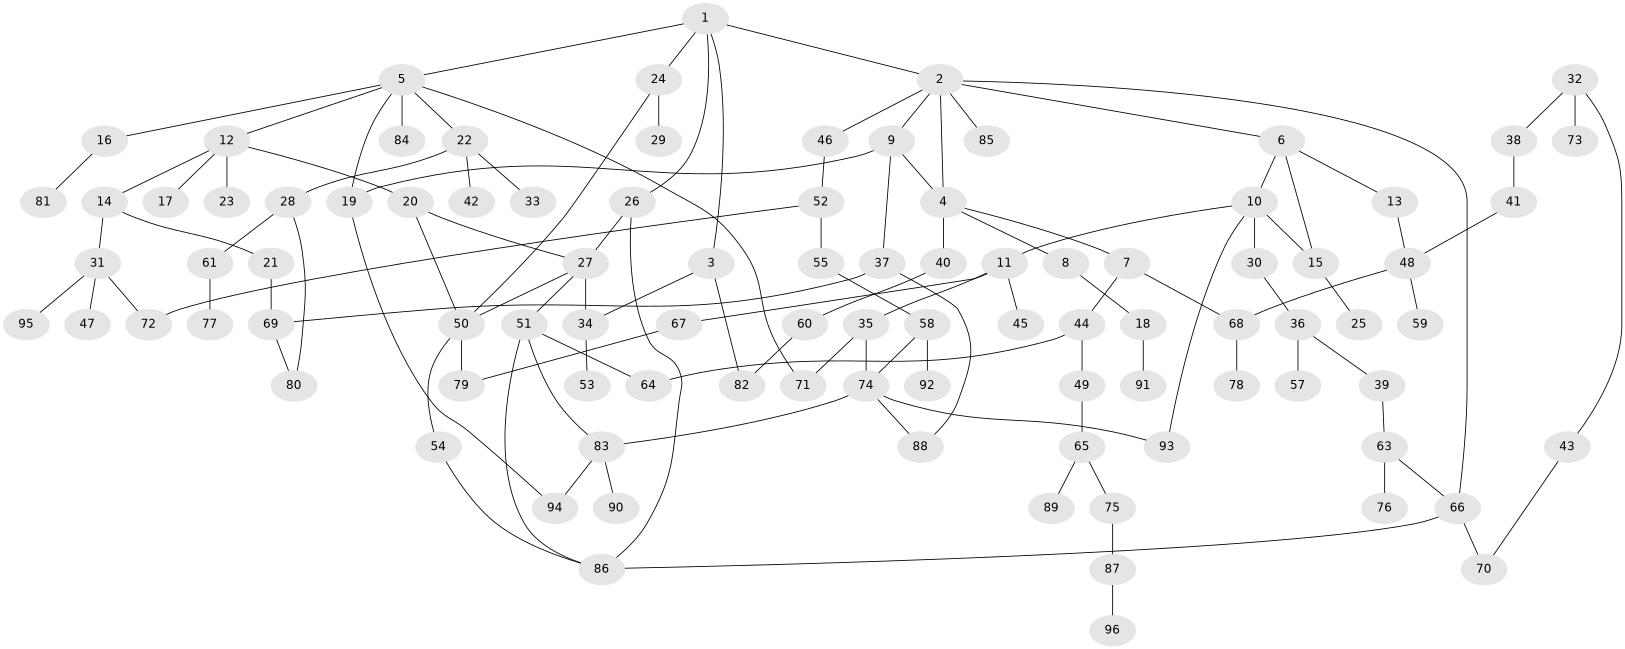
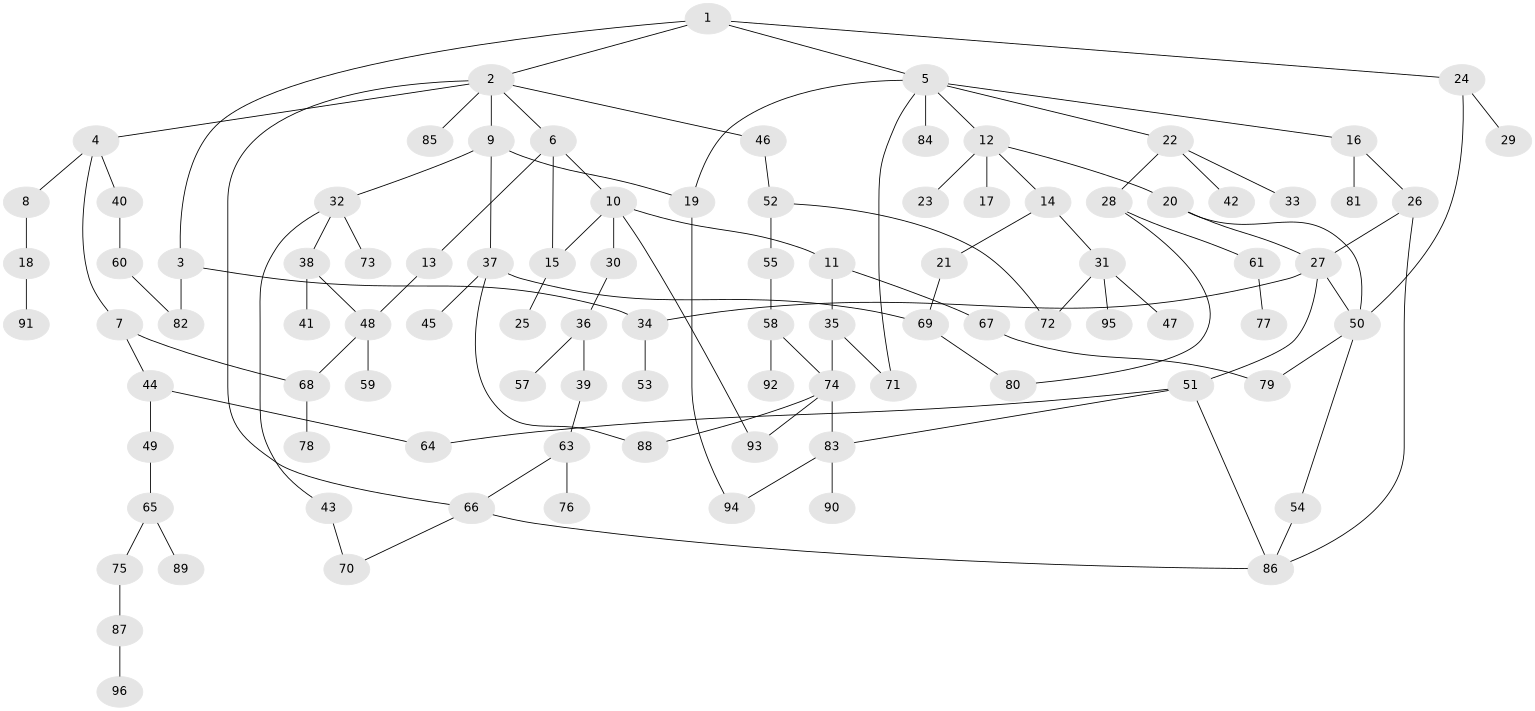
(702, 123) -> (1385, 172)
(918, 172) -> (416, 174)
(1461, 233) -> (337, 294)
(1013, 294) -> (460, 294)
